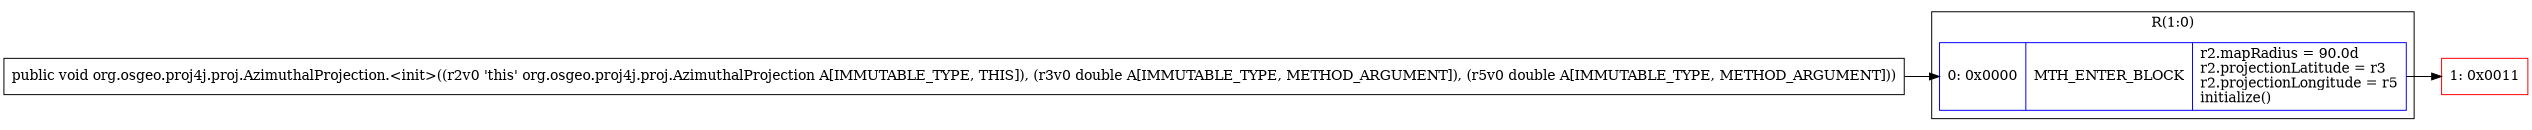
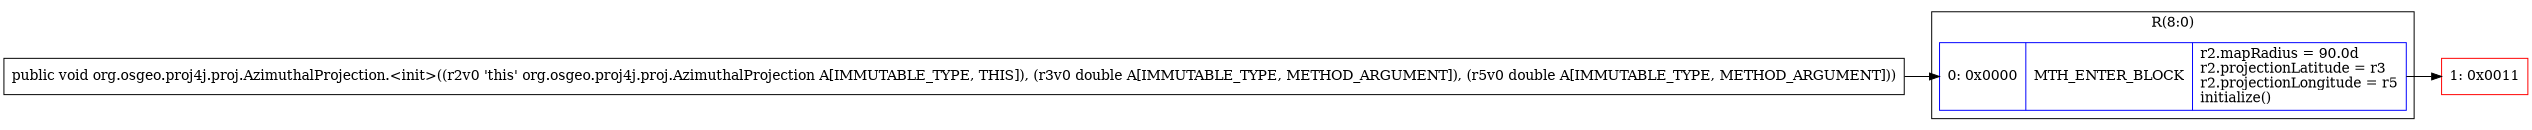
(2173, 23) -> (2173, 23)
